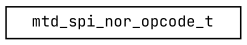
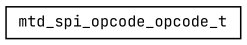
(123, 23) -> (123, 23)
